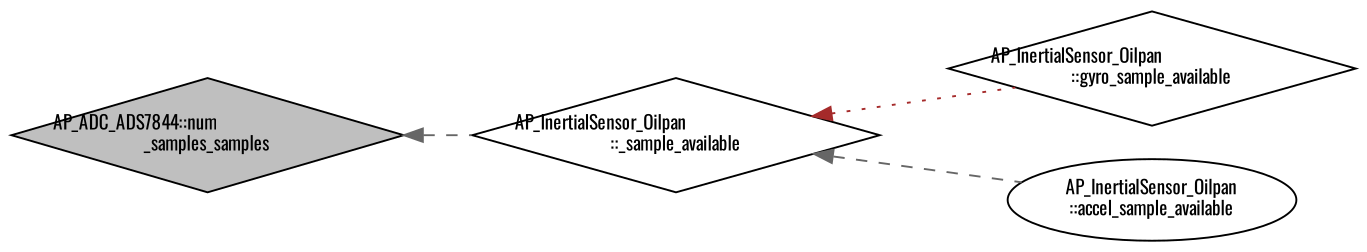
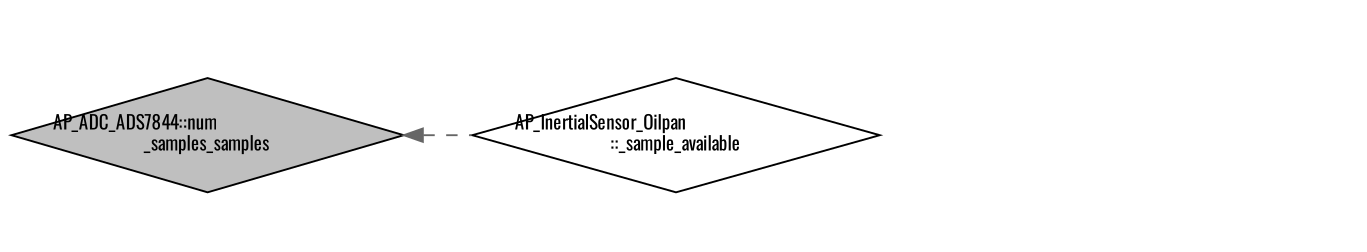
(1152, 69) -> none
(1152, 200) -> none
